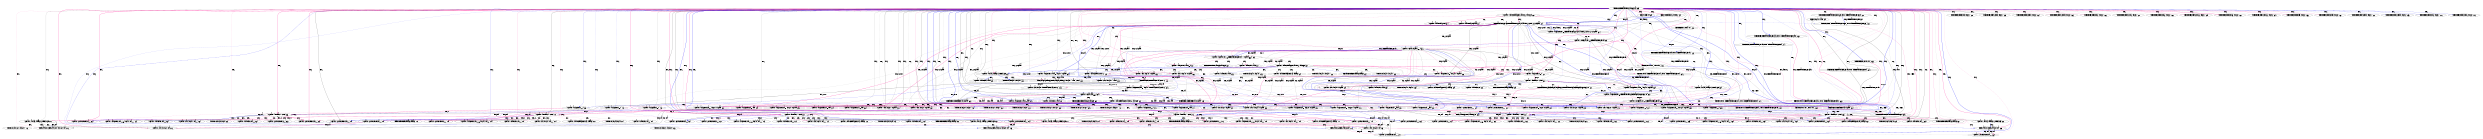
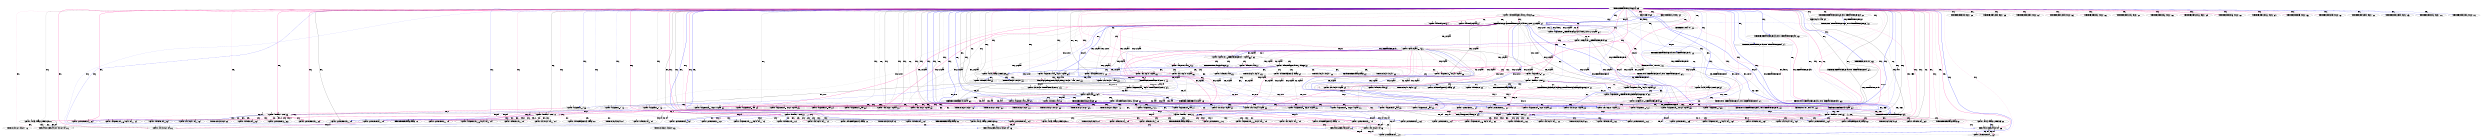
none -> (1730, 9)
